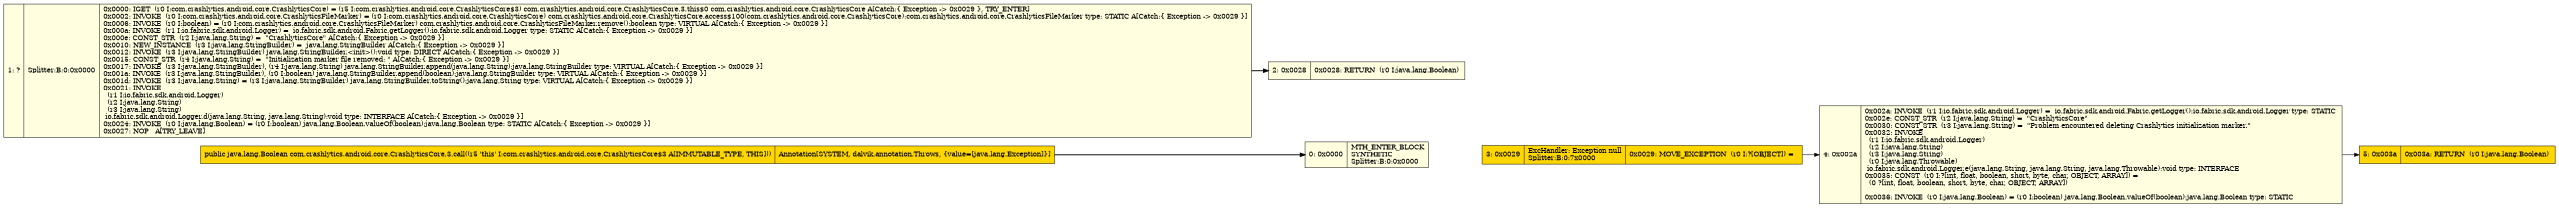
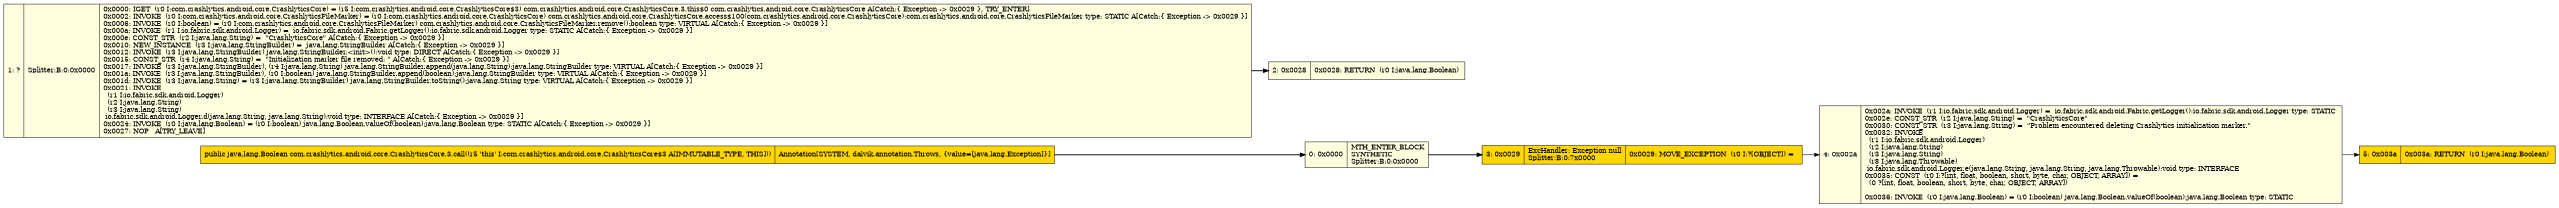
none -> (1453, 155)
(1911, 162) -> (1911, 162)
